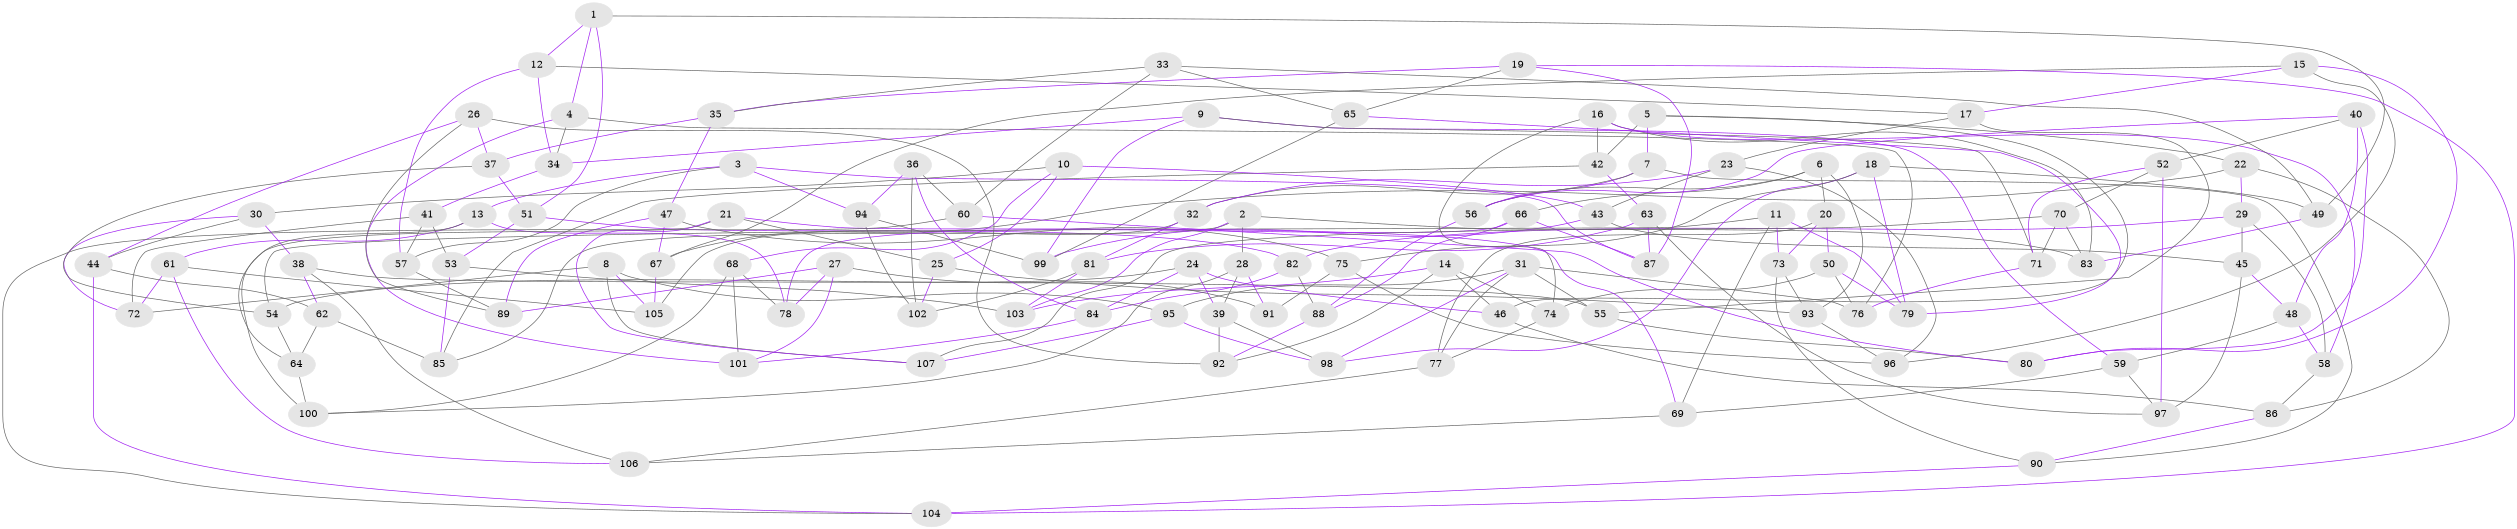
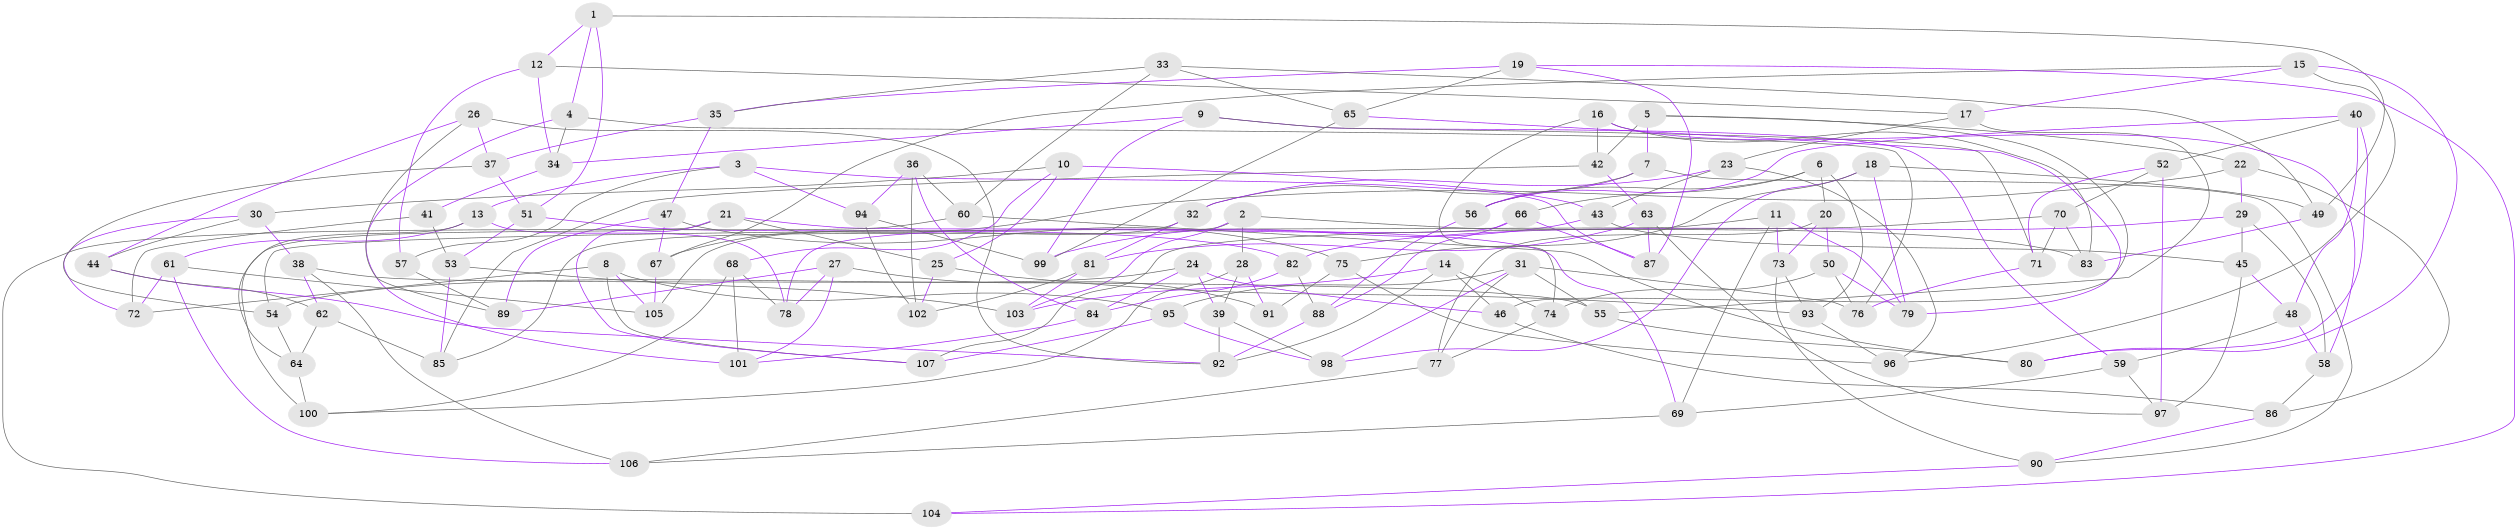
(1451, 244) -> (1451, 244)
(412, 245) -> none
(426, 493) -> (599, 334)
